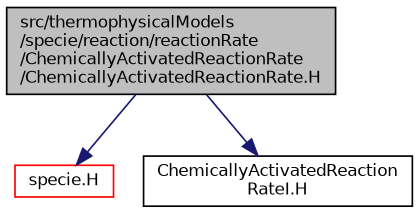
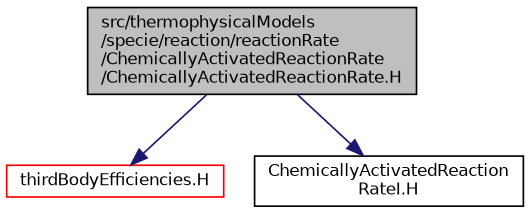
(64, 181) -> (115, 181)
